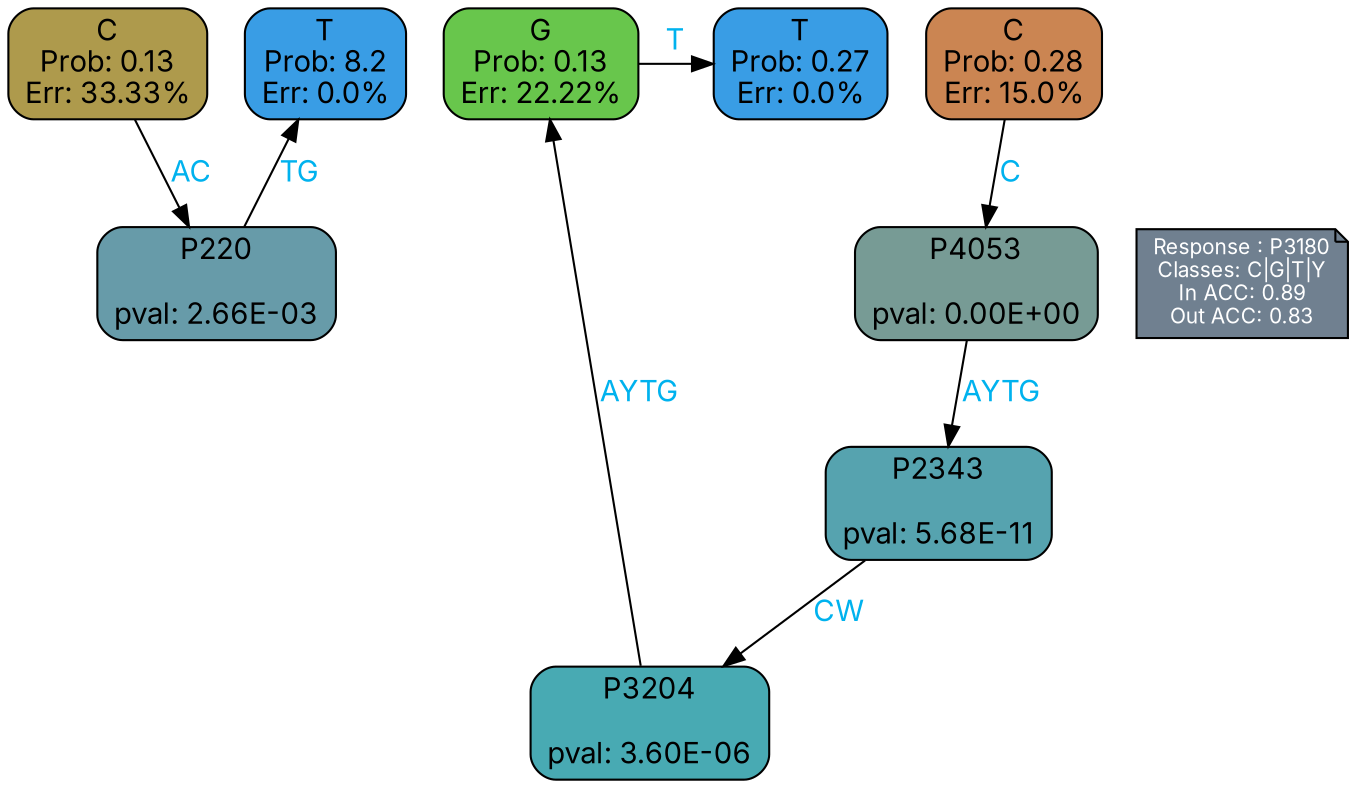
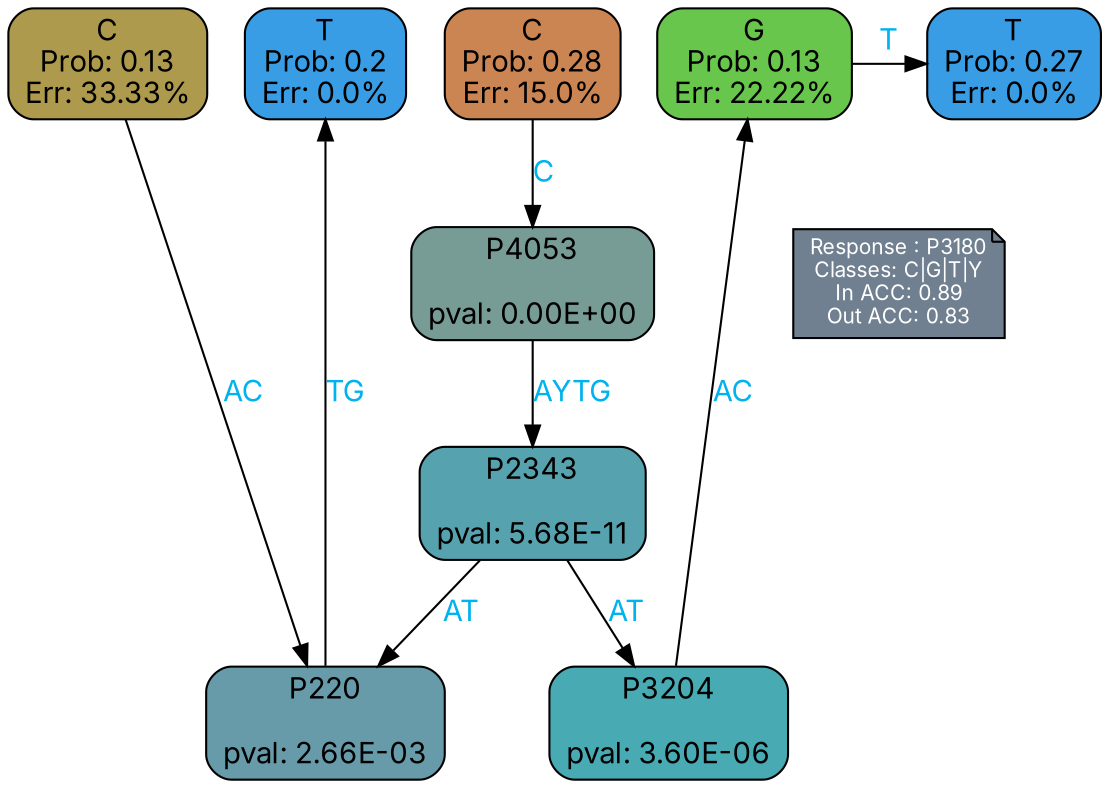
(325, 64) -> (325, 64)
(639, 393) -> (734, 393)
none -> (437, 605)
(839, 613) -> (627, 613)
